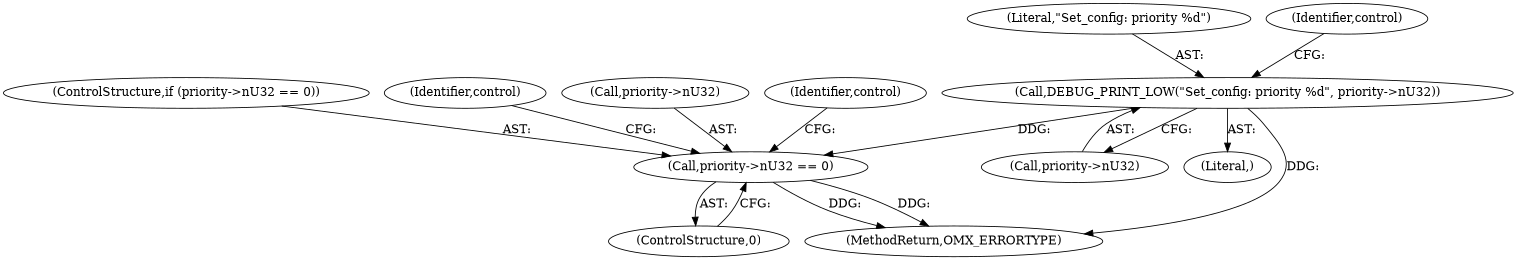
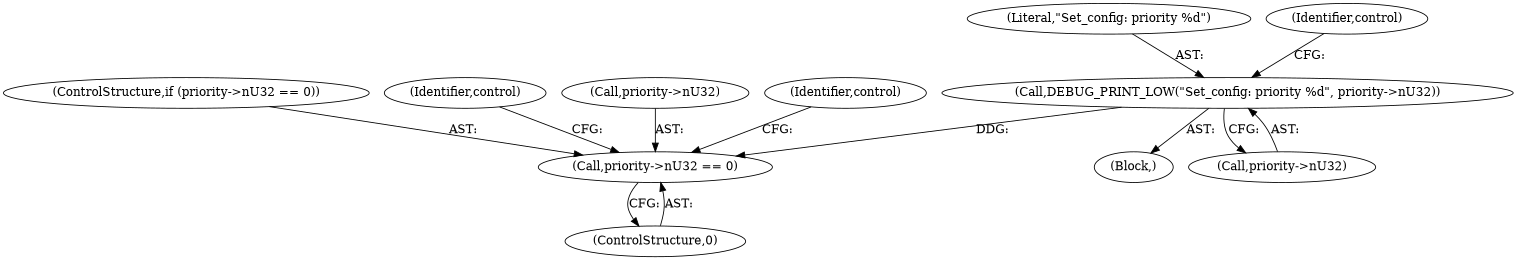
(1228, 167) -> (1134, 167)
(716, 204) -> (646, 204)
(757, 204) -> (681, 204)
(954, 241) -> none
